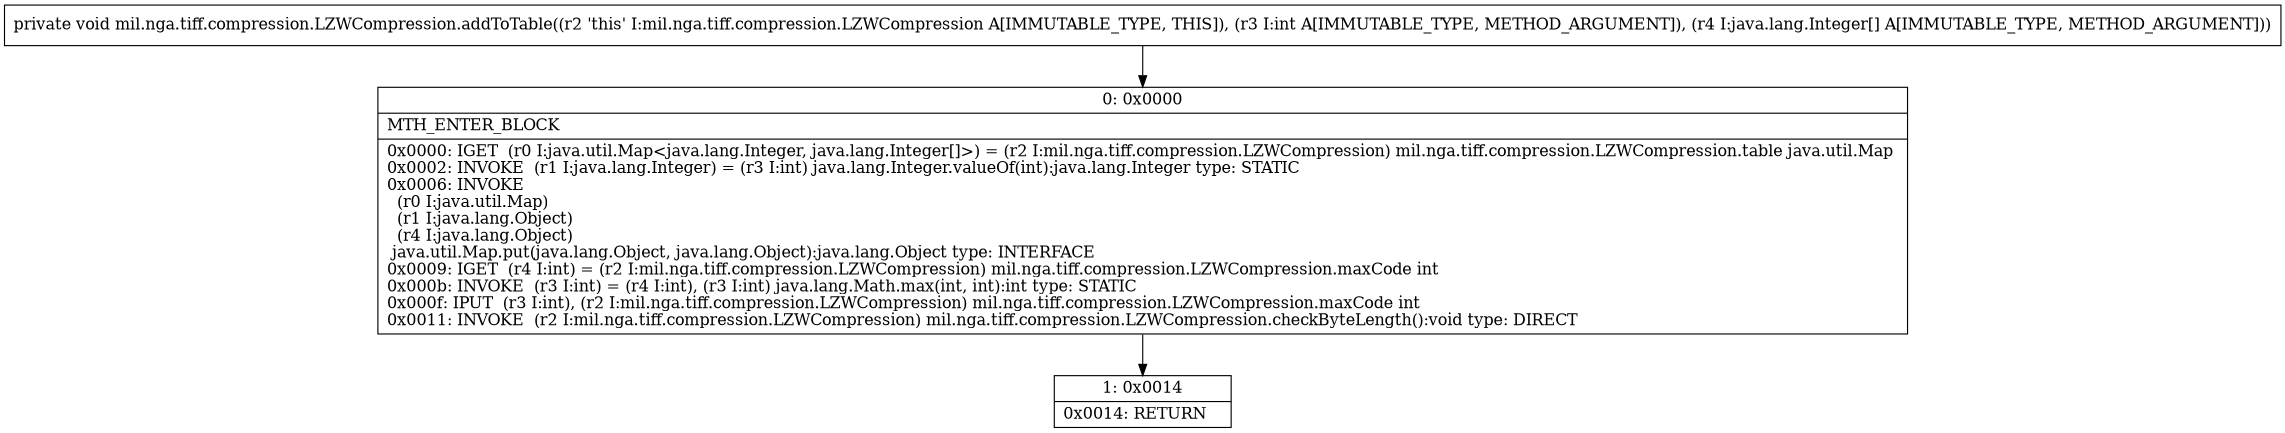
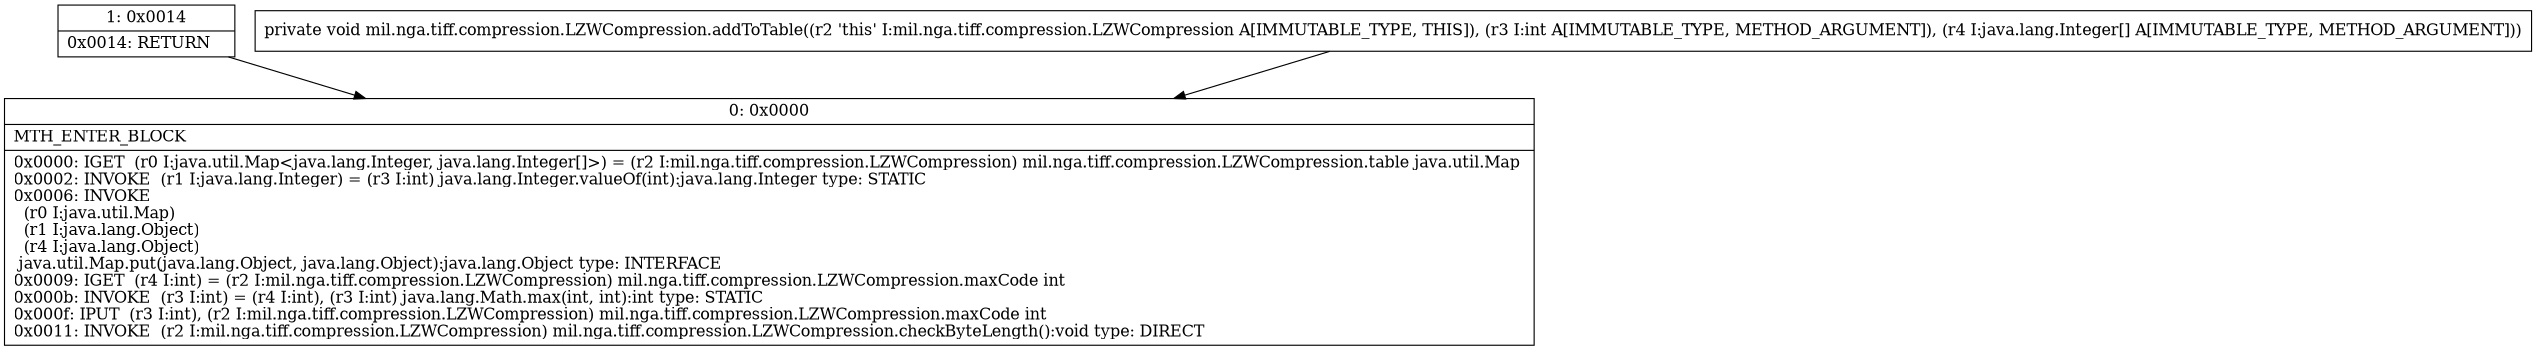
(1143, 349) -> (292, 76)
